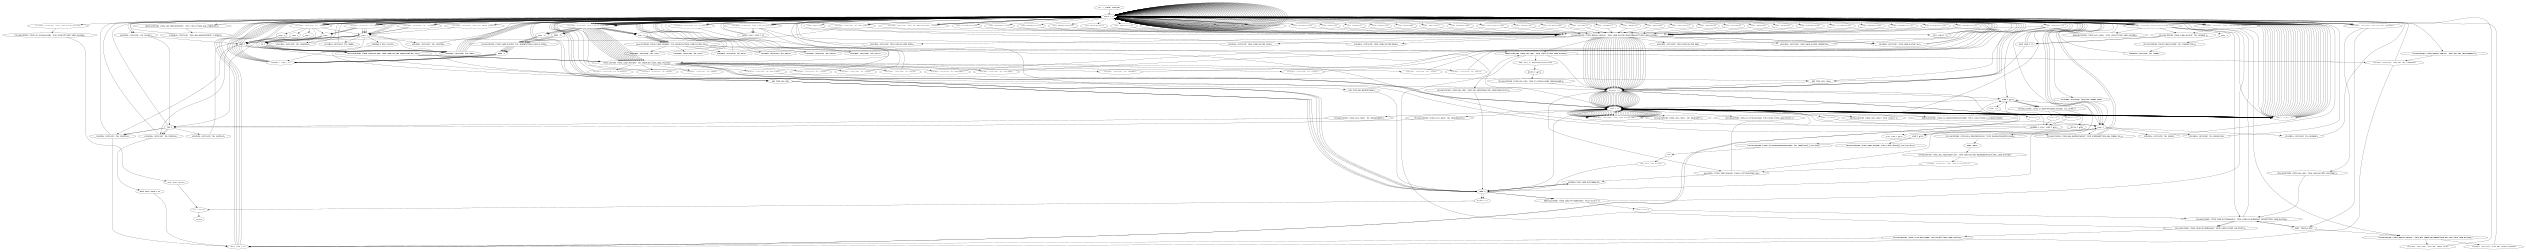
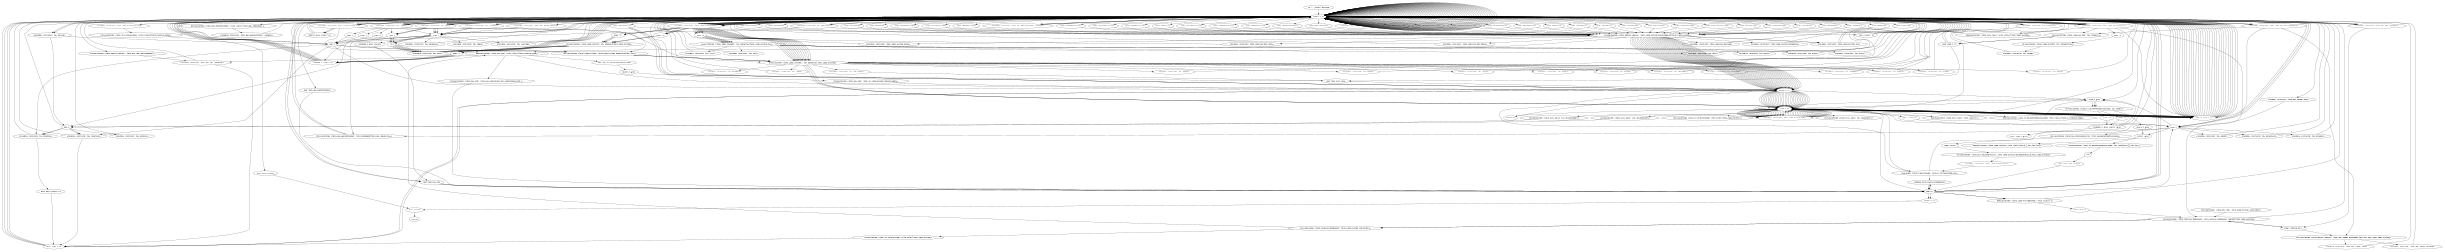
none -> (787, 72)
(2350, 99) -> none
(2071, 118) -> (2107, 118)
